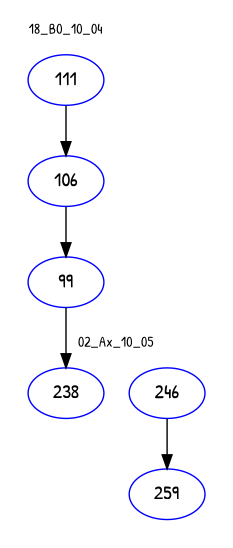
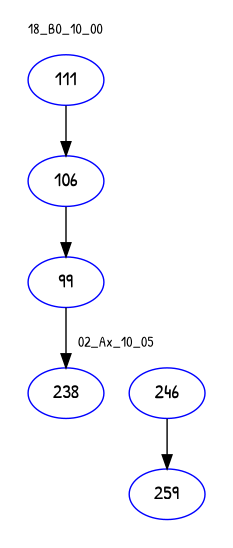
(66, 30) -> (66, 30)
